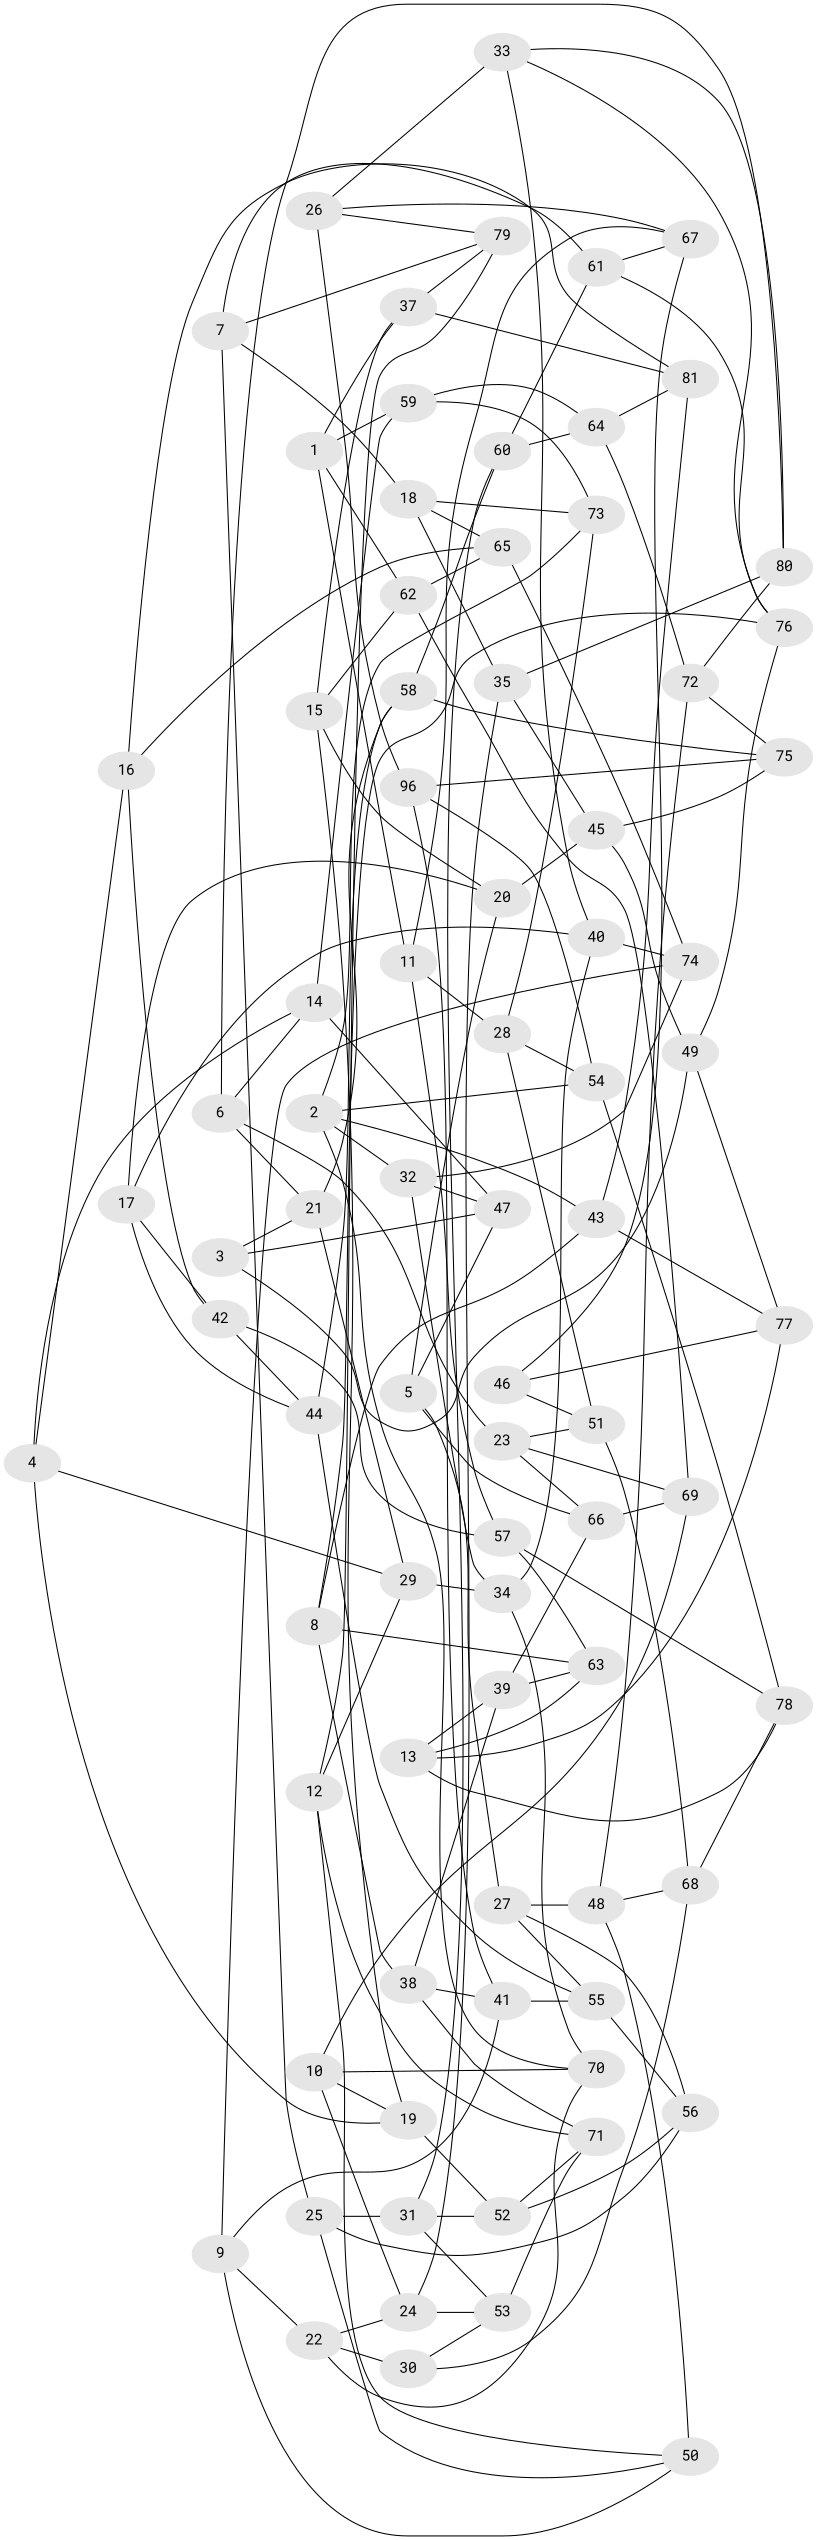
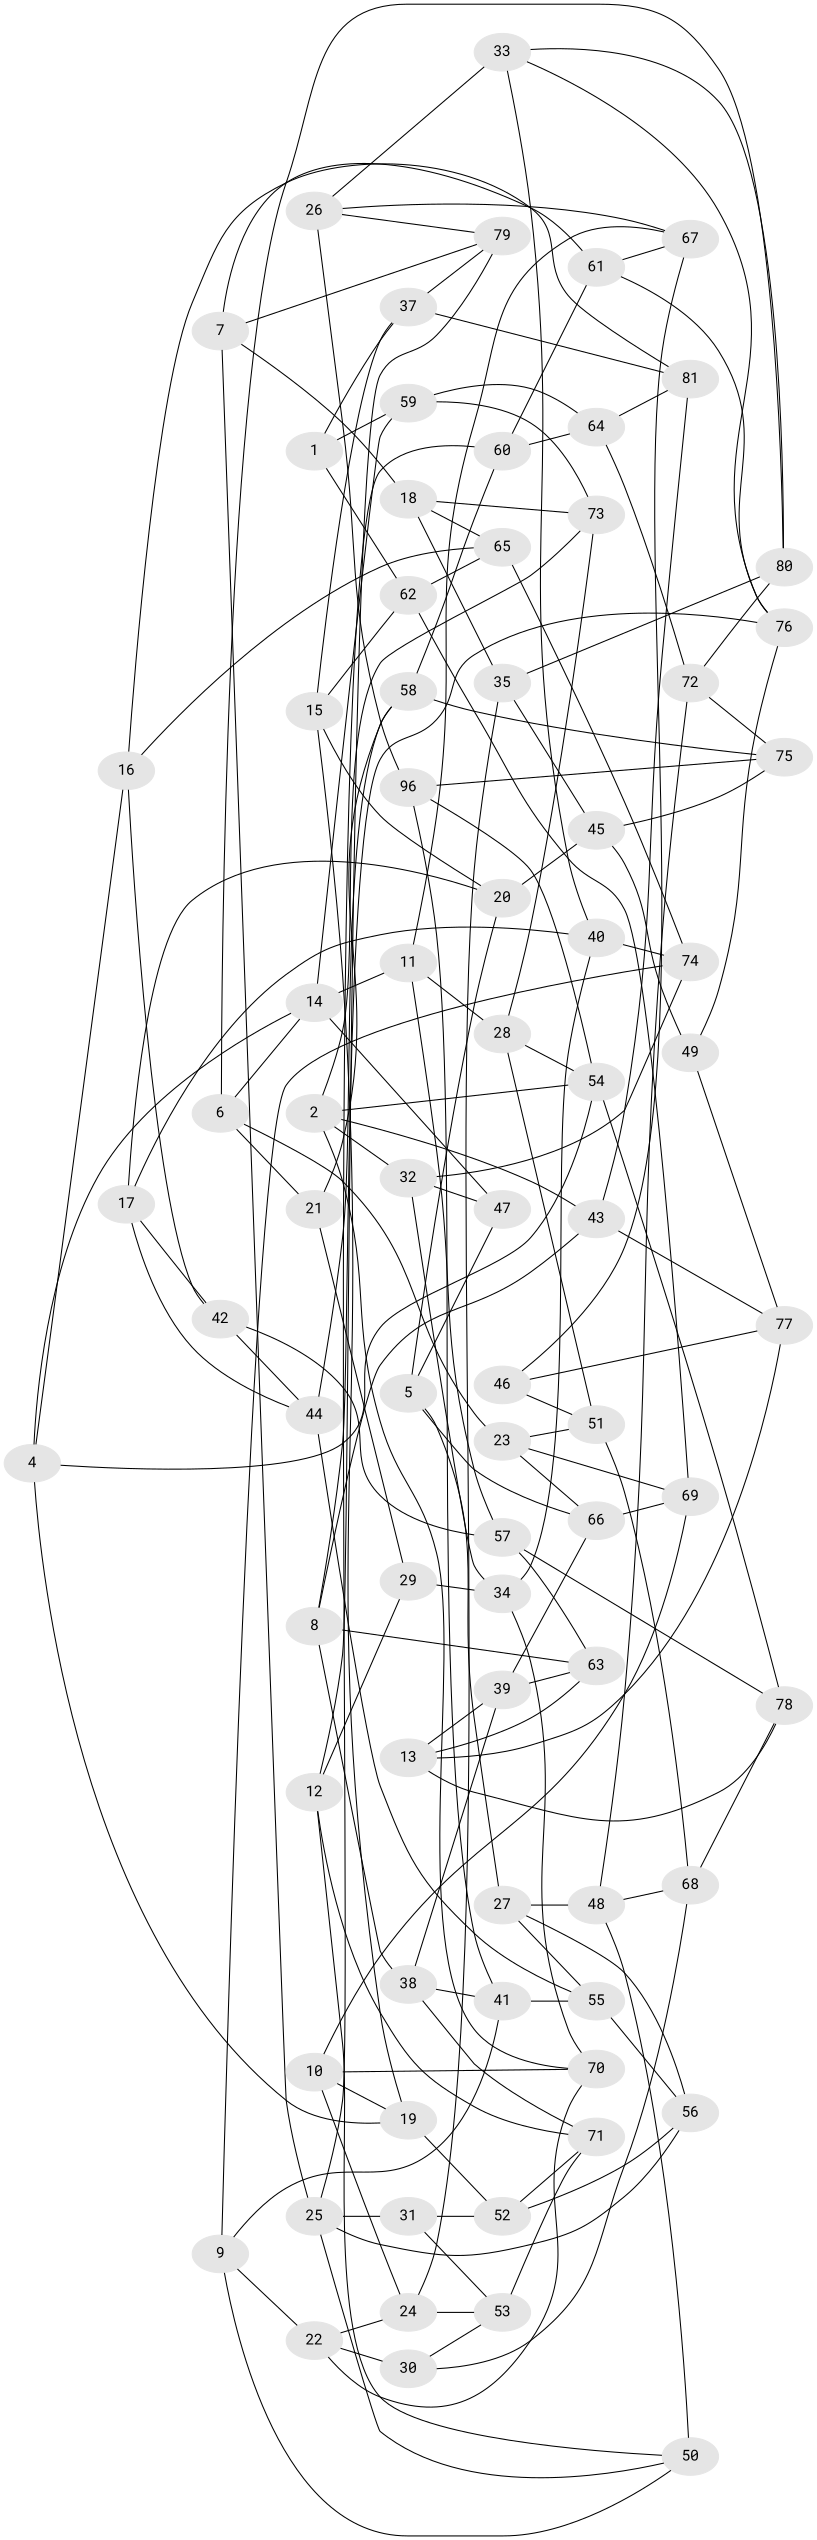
(367, 743) -> (363, 982)
(453, 1247) -> (343, 1284)
(220, 1258) -> none
(220, 1522) -> (377, 1332)
